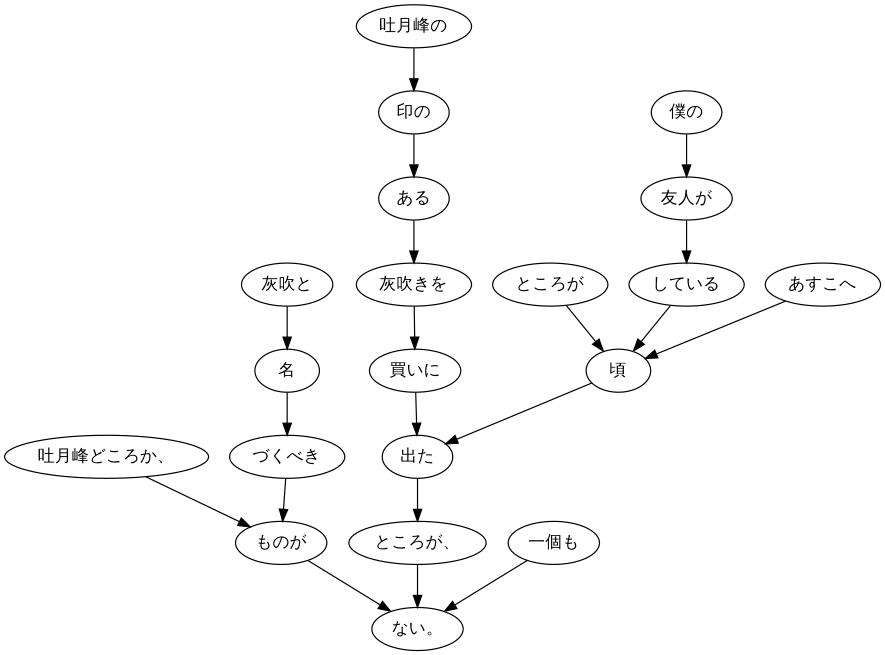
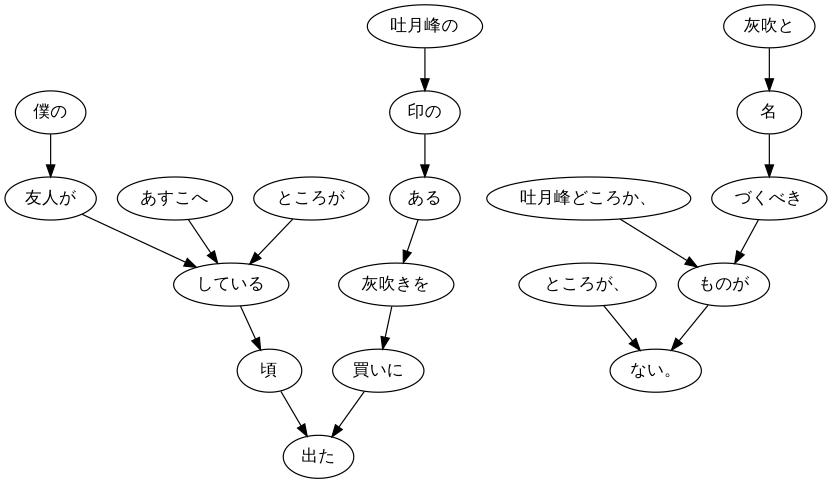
(581, 324) -> (275, 237)
(721, 328) -> (200, 236)
(418, 494) -> none
(554, 543) -> none
